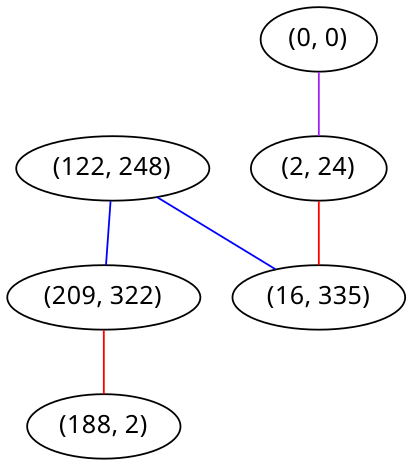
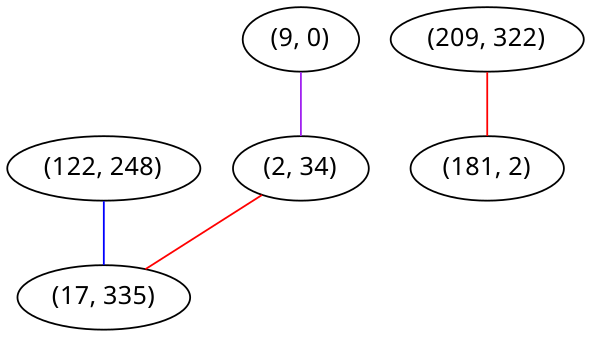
(319, 39) -> (301, 39)
(319, 168) -> (301, 168)
(108, 233) -> none
(319, 297) -> (104, 297)
(104, 426) -> (487, 168)
